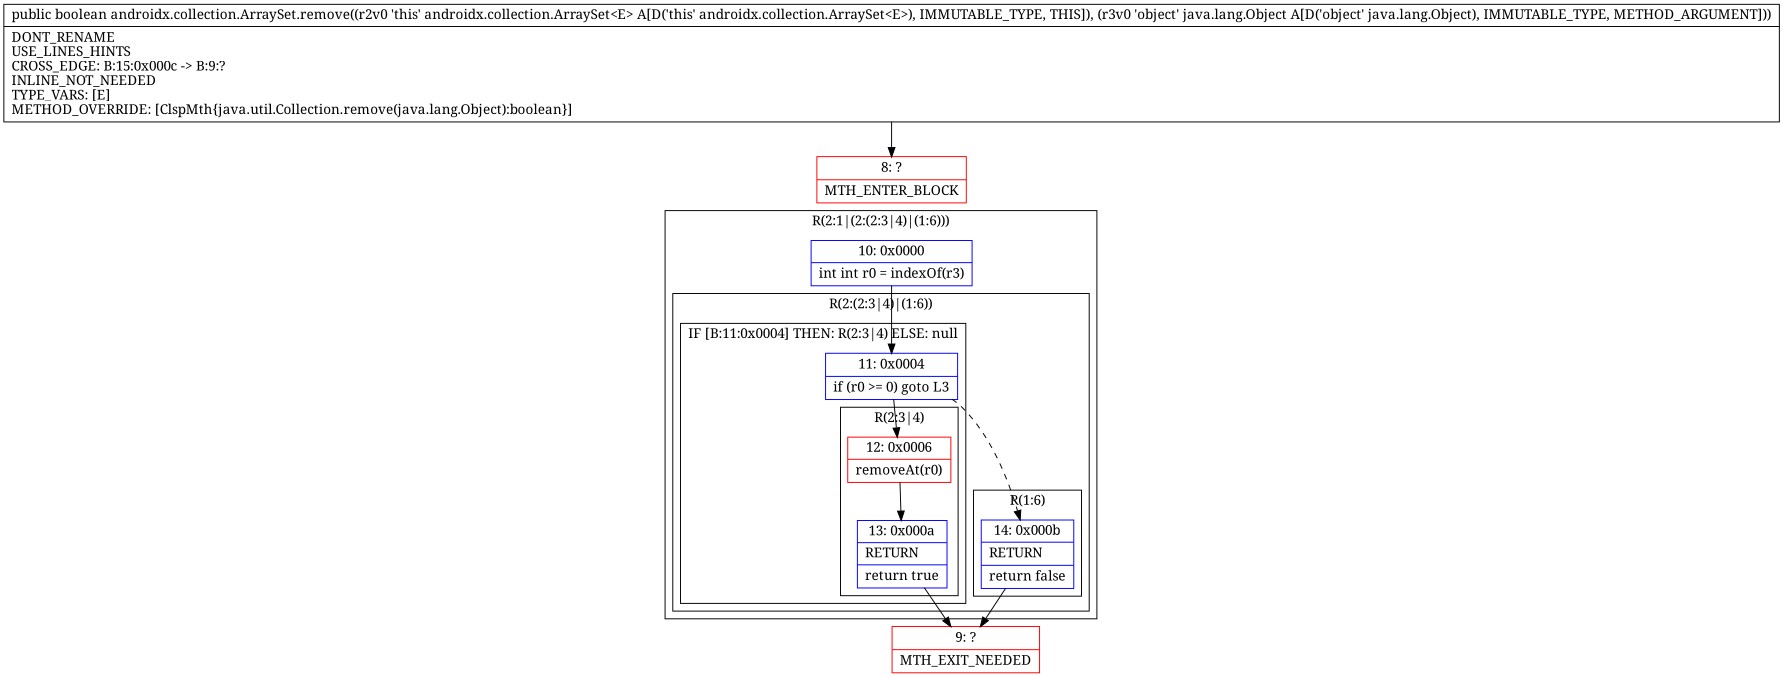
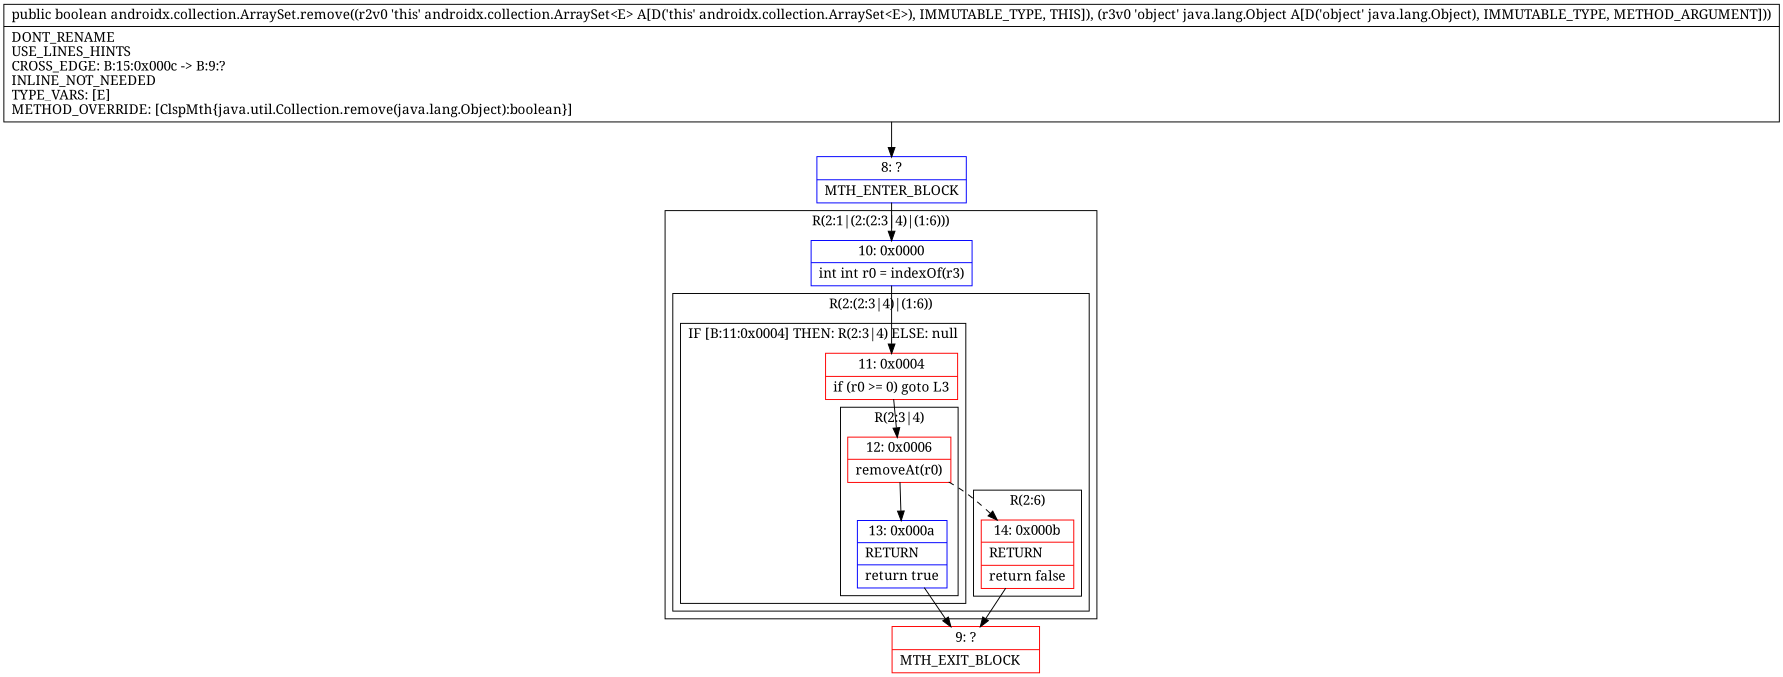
(892, 180) -> (892, 180)
none -> (892, 217)
(892, 376) -> (892, 376)
(993, 450) -> (980, 504)
(1028, 501) -> (1028, 501)
(1028, 554) -> (1028, 554)
(966, 661) -> (960, 661)
